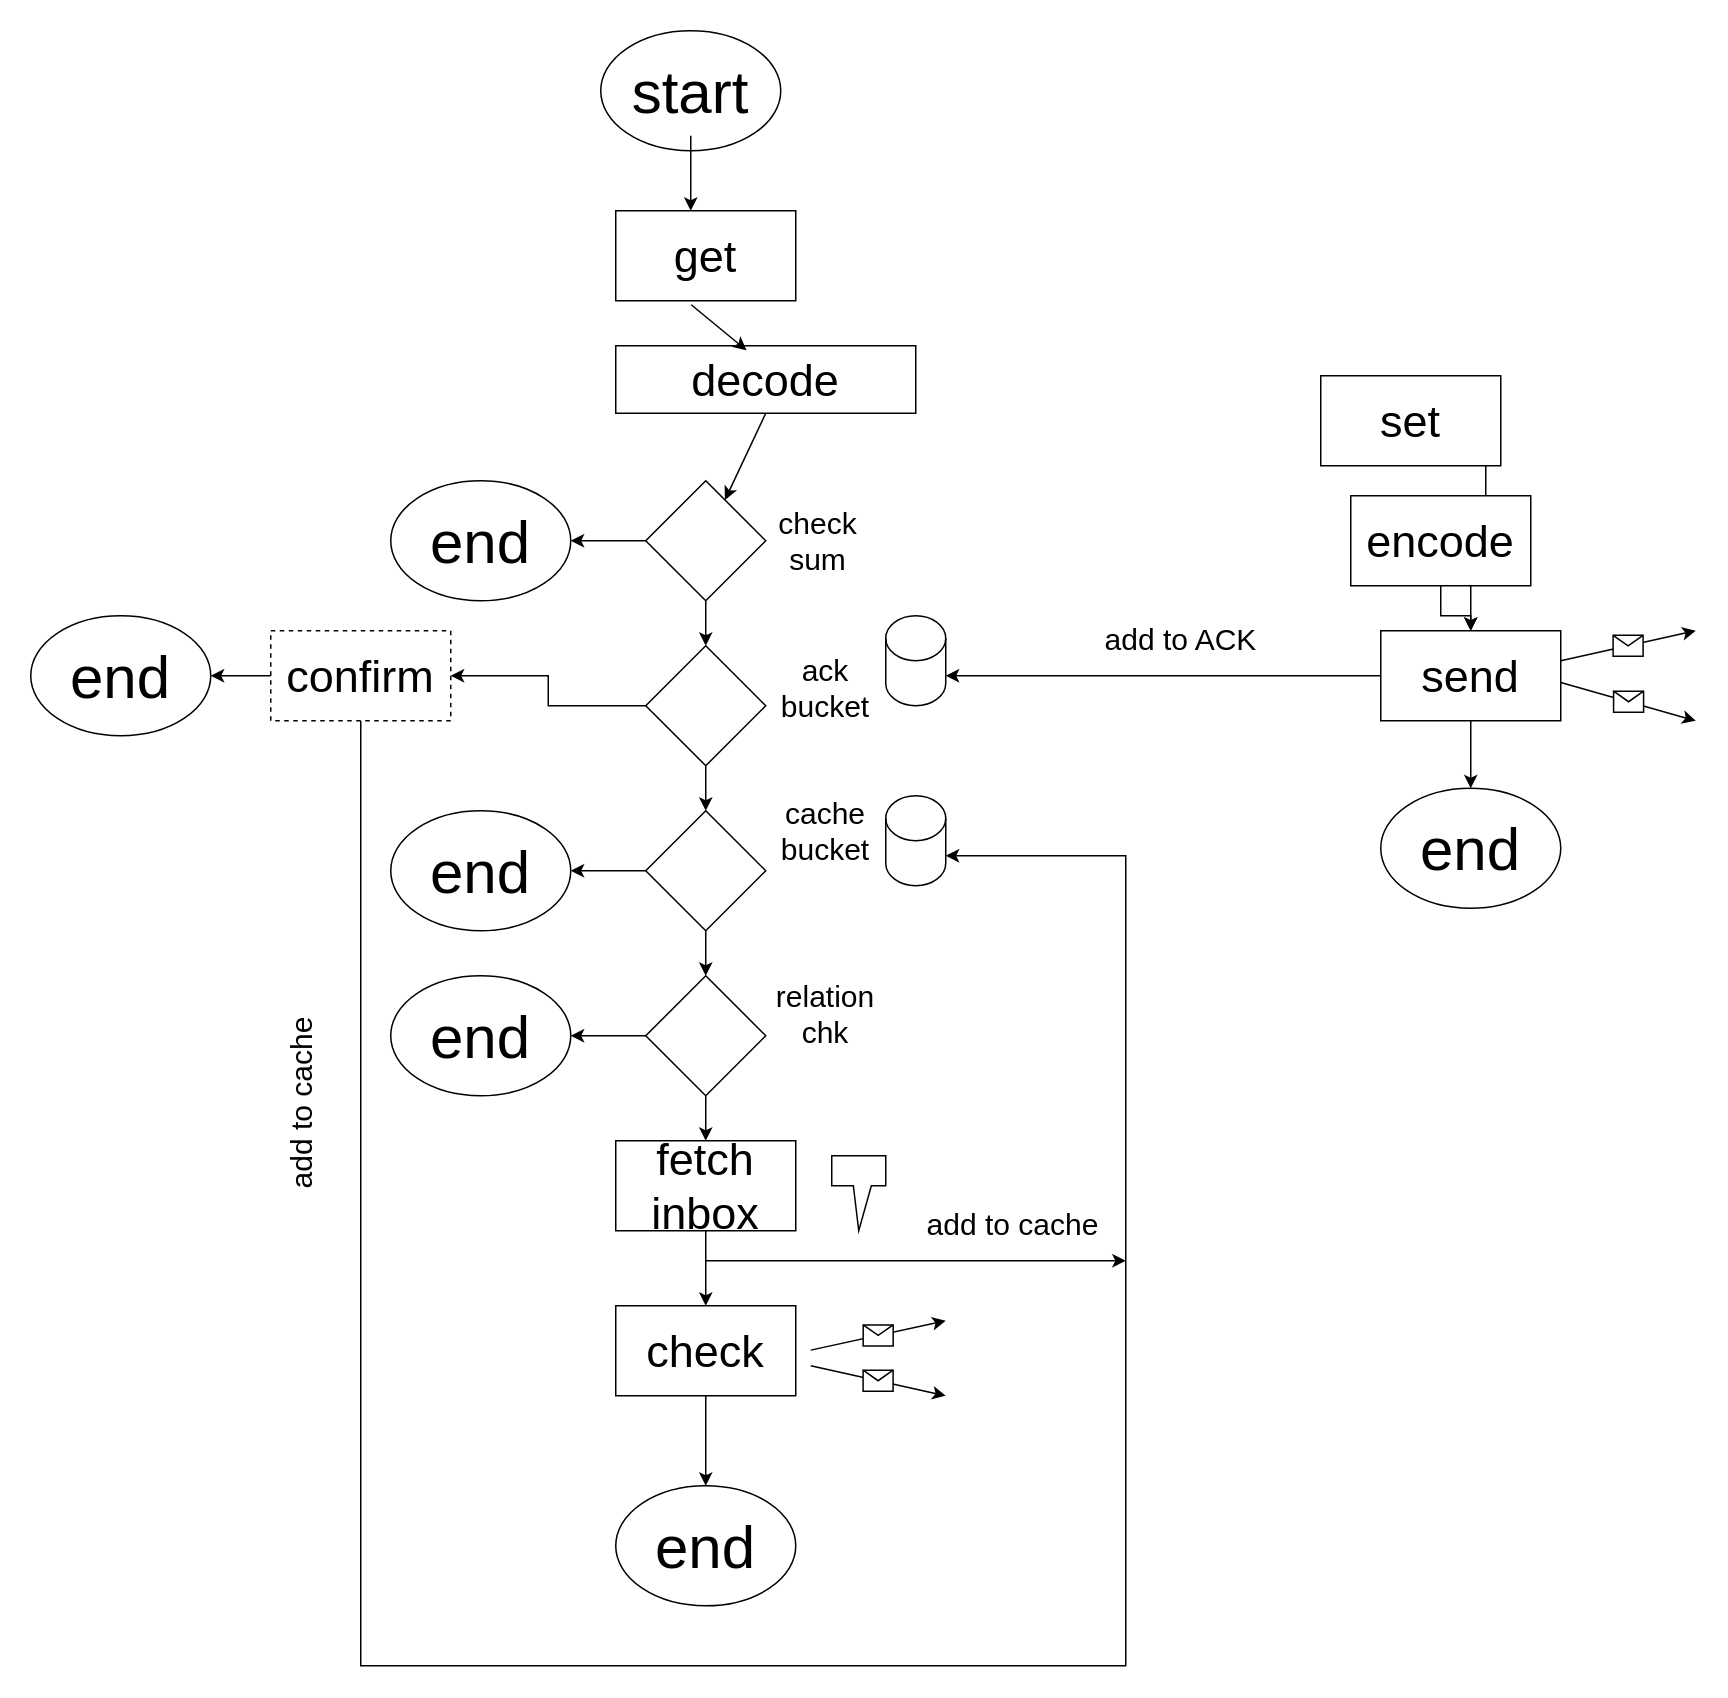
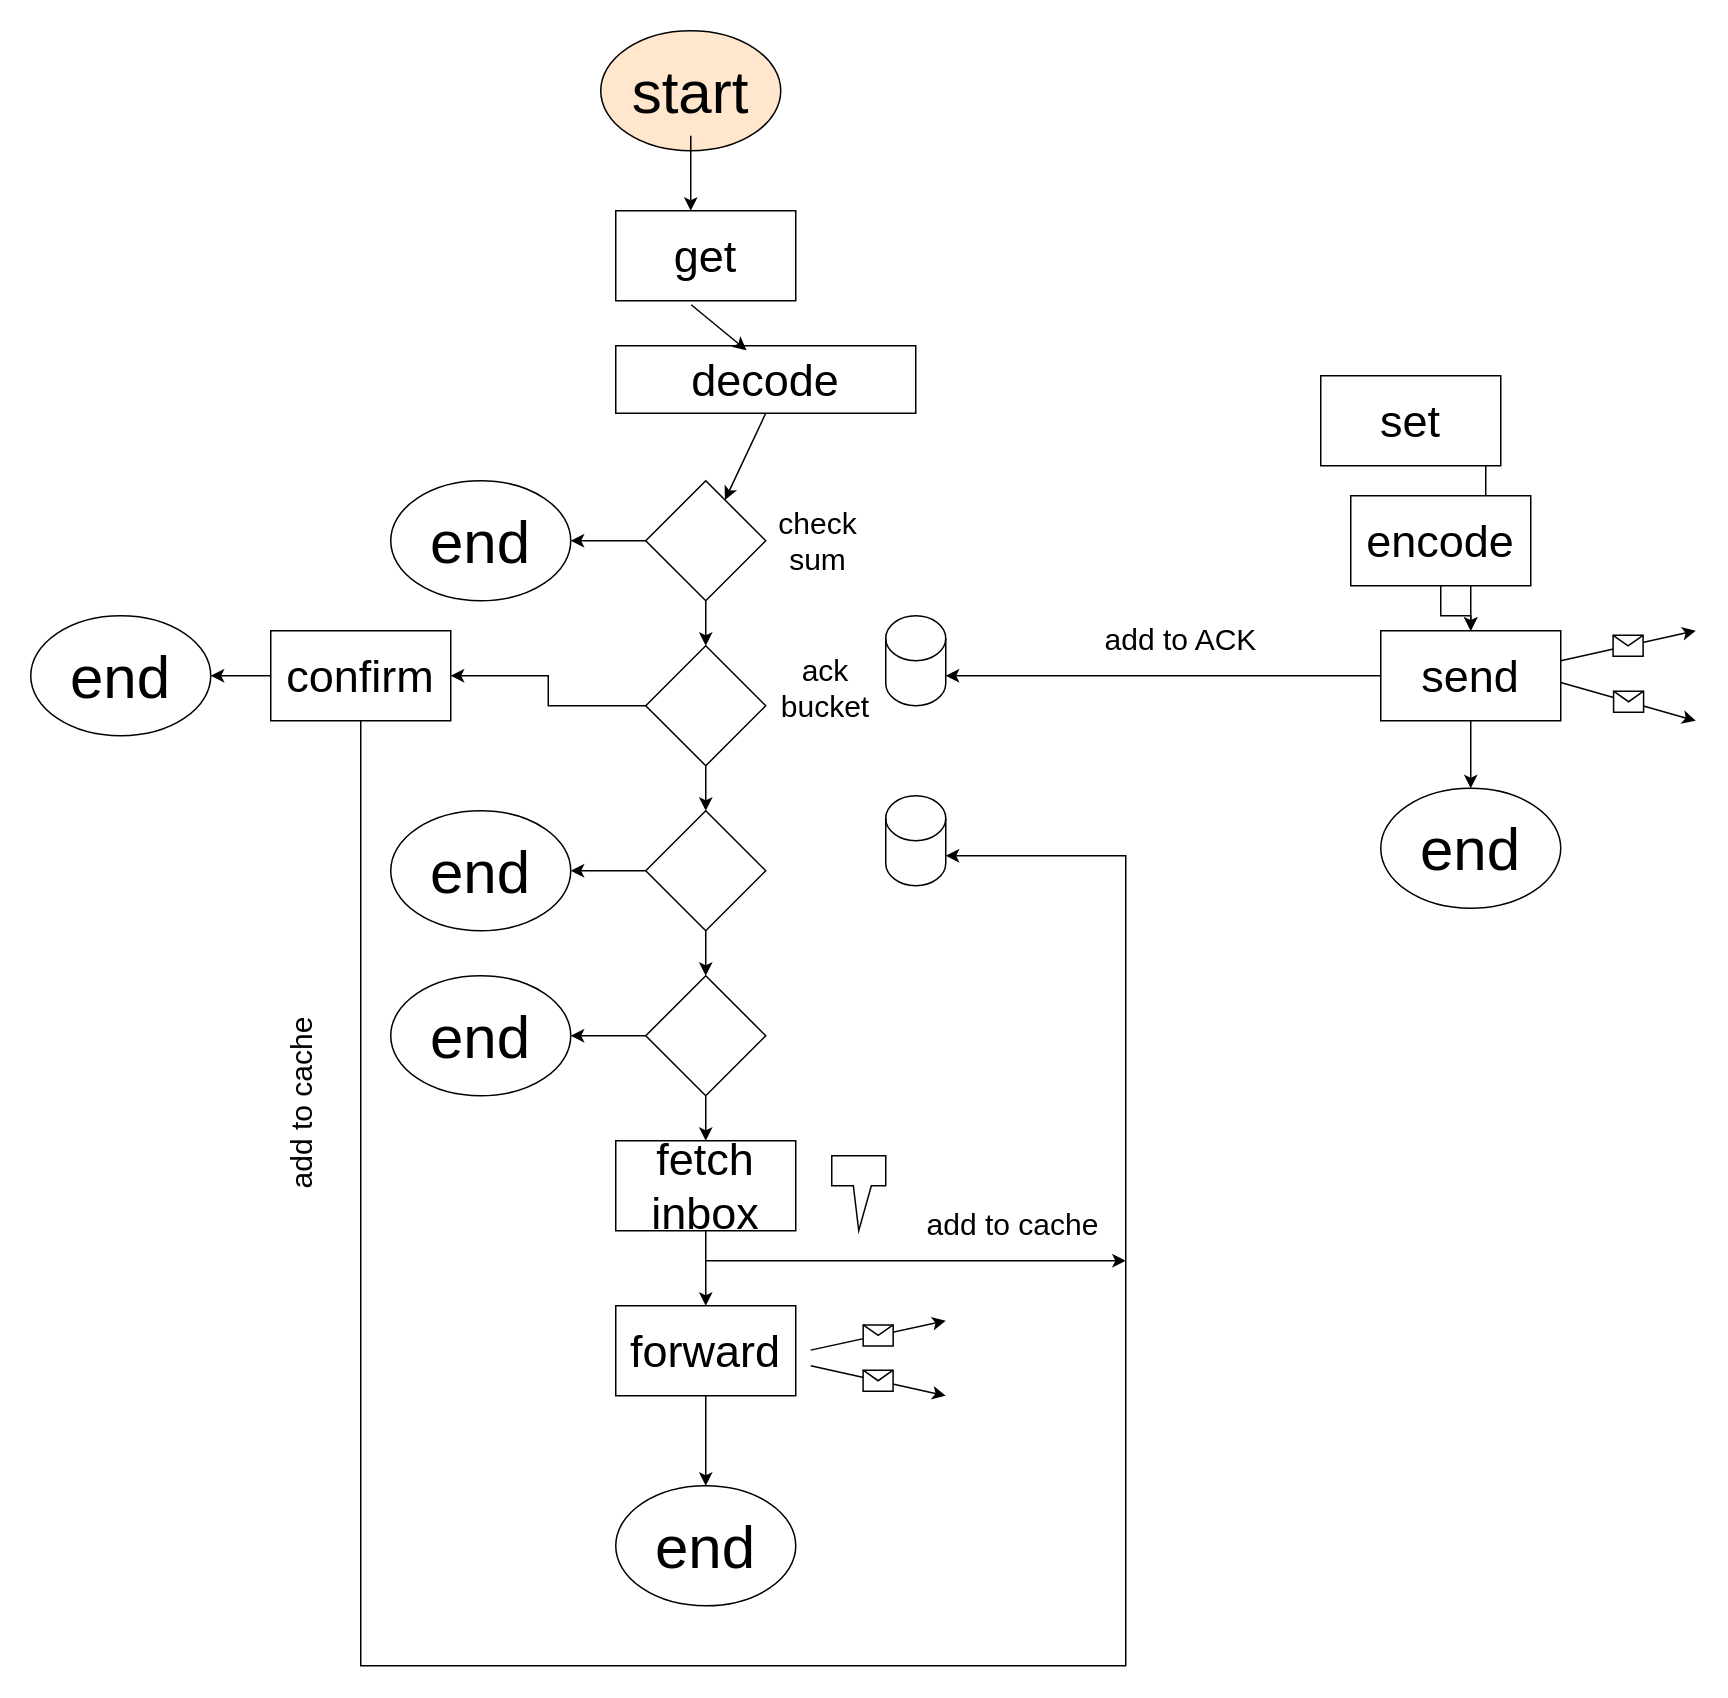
(691, 91) -> (691, 91)
(361, 676) -> (361, 676)
(826, 848) -> none
(826, 1013) -> none
(706, 1351) -> (706, 1351)
